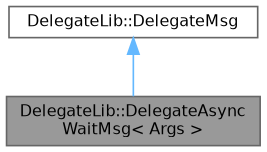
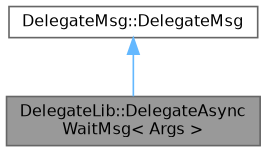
(133, 22) -> (133, 22)
